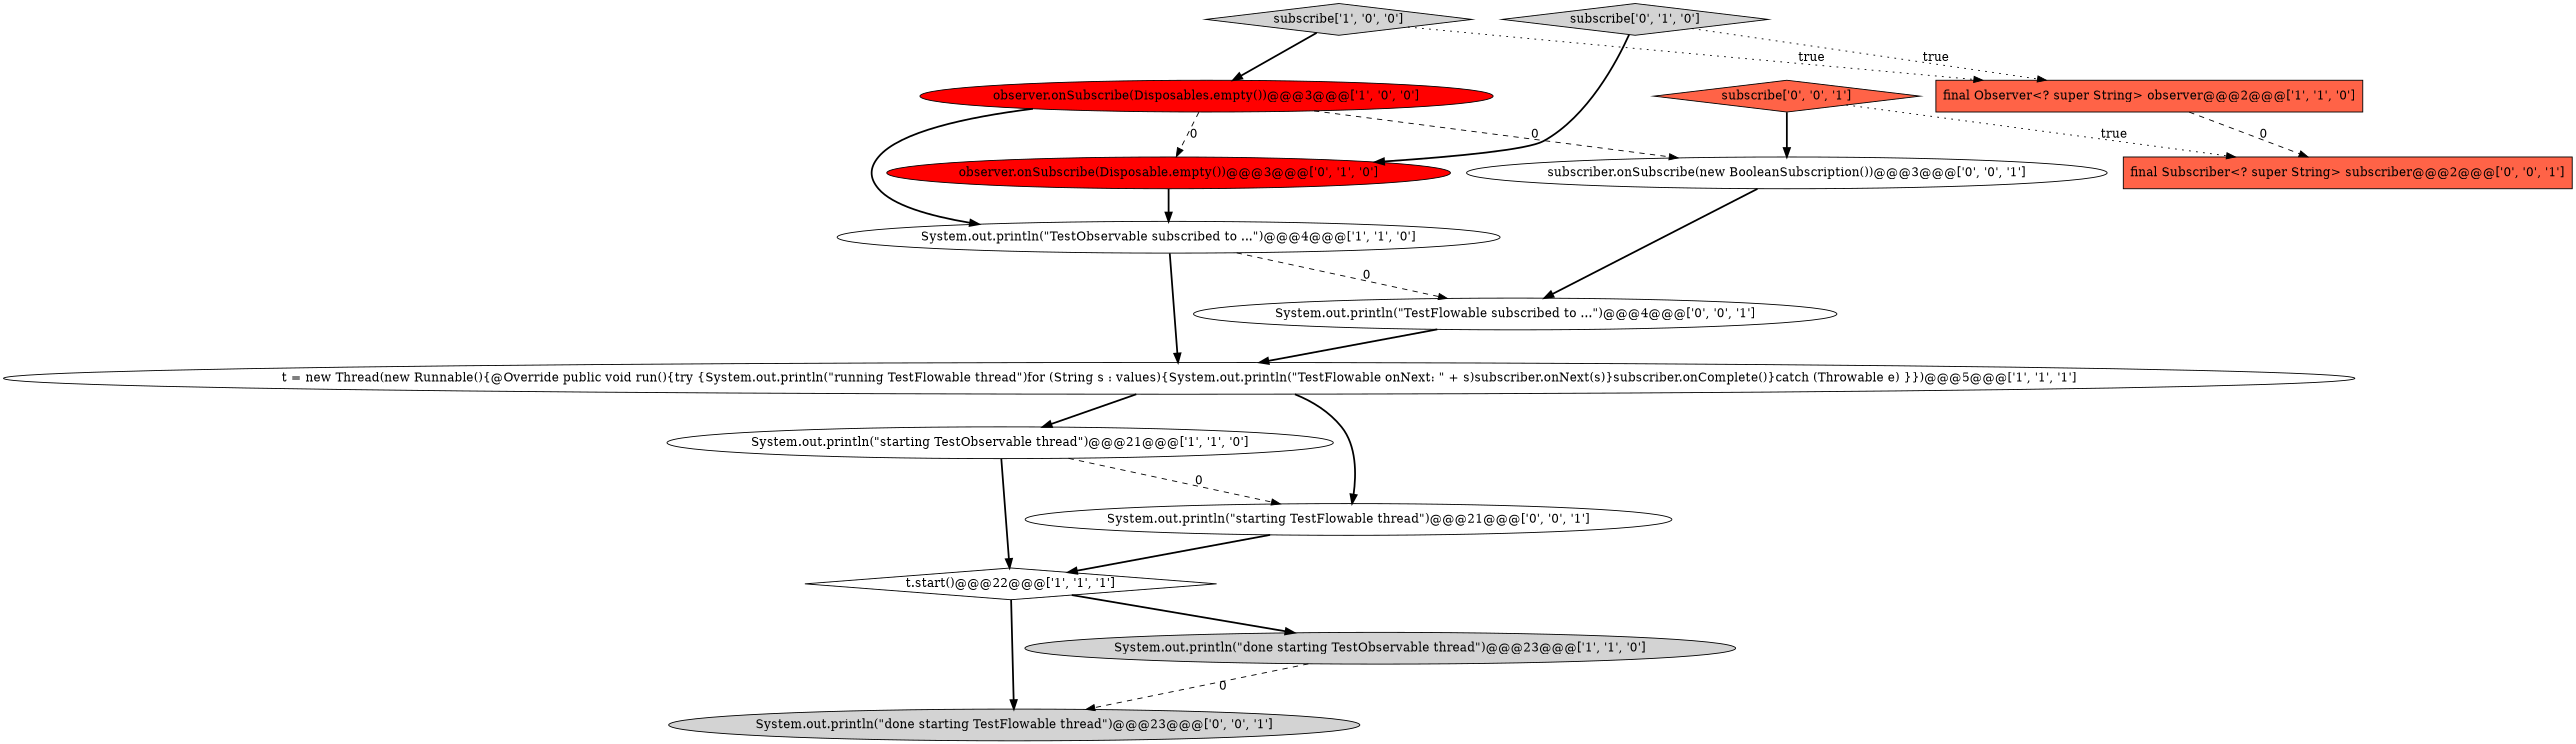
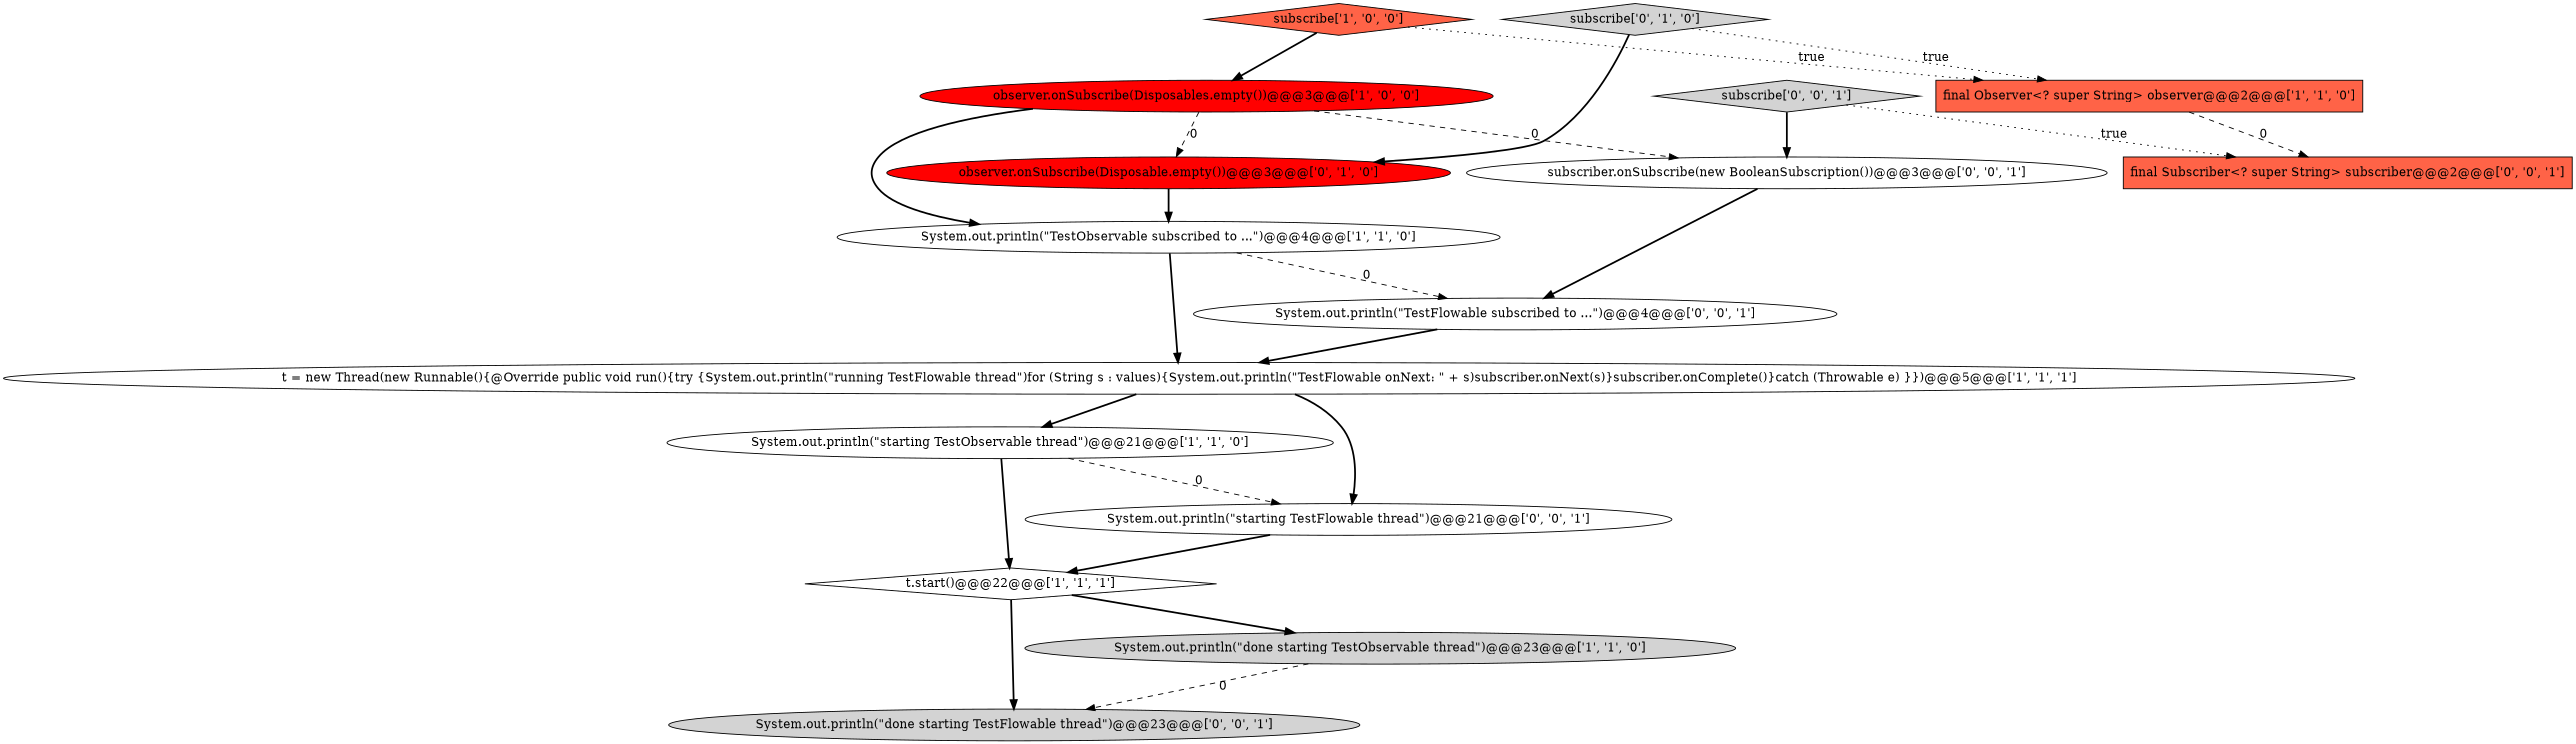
(1339, 19) -> (1339, 19)
(1787, 96) -> (1787, 96)
